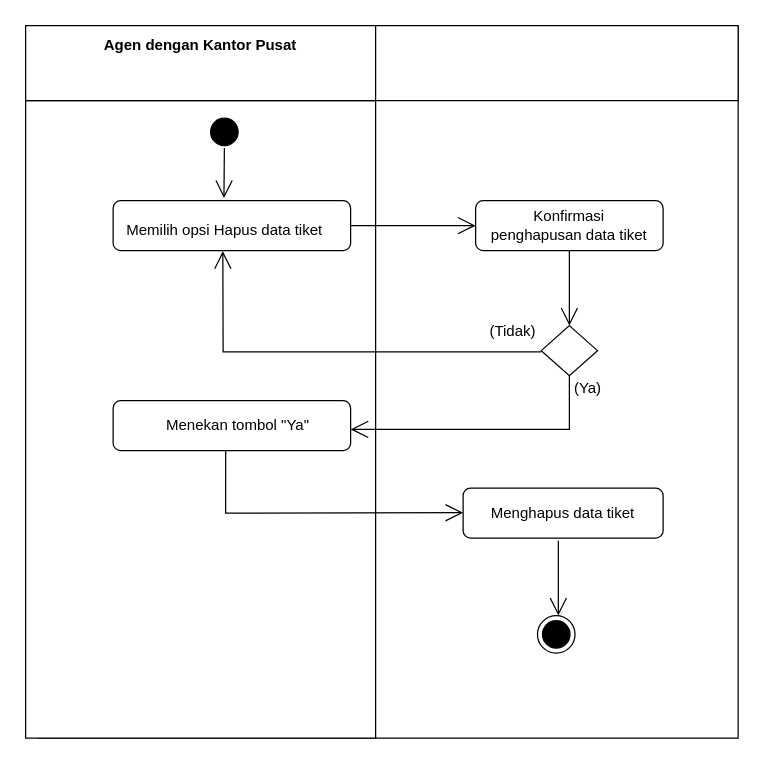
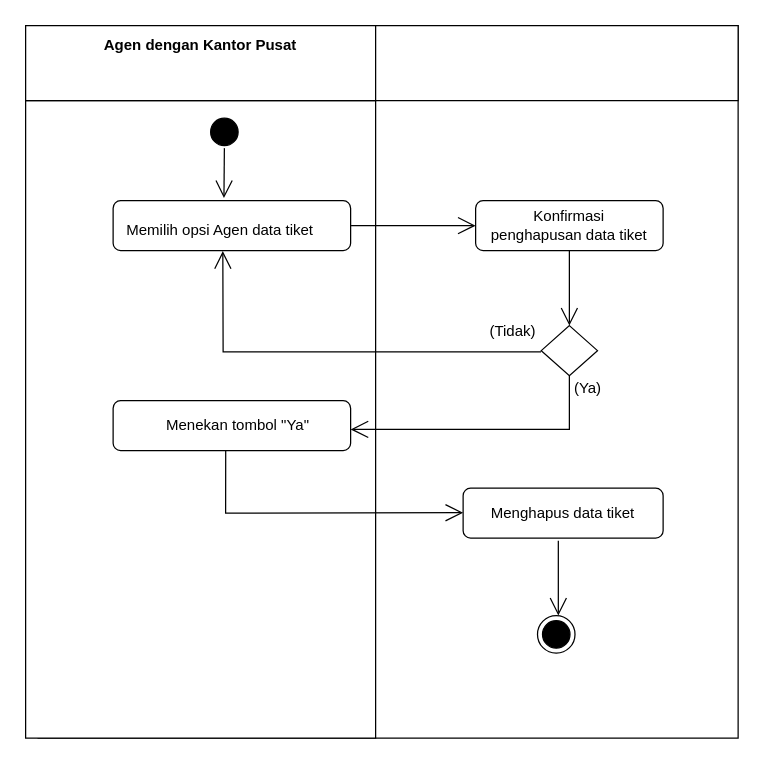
(231, 230) -> (226, 230)
